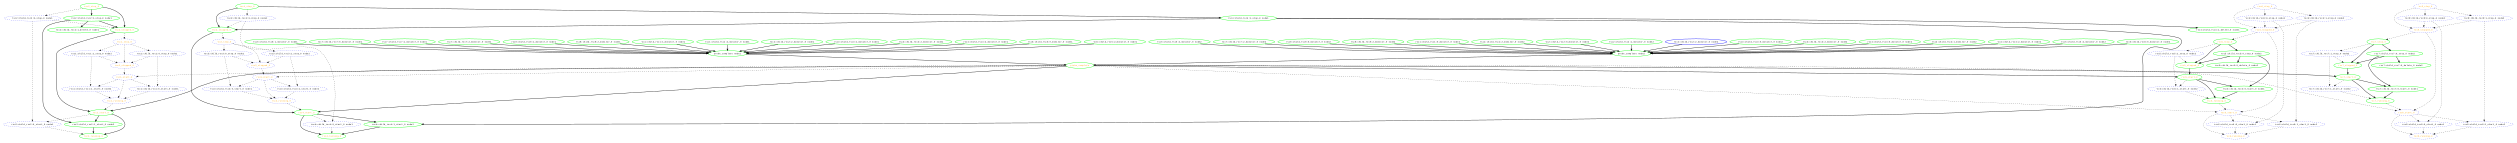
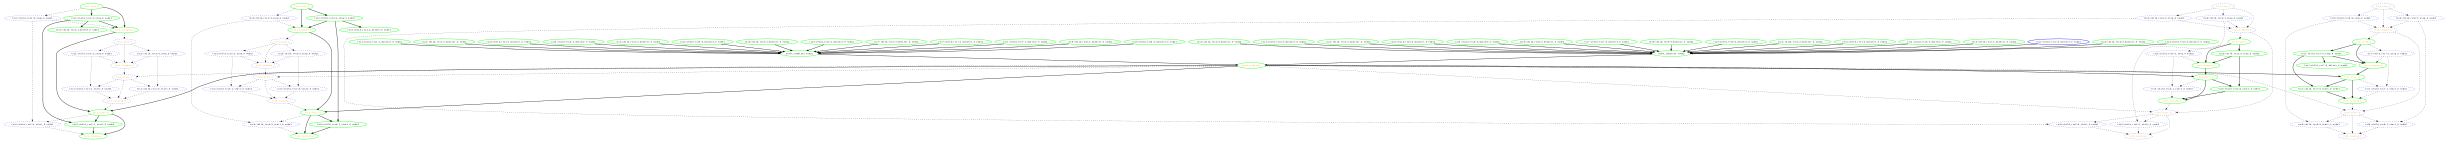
(727, 42) -> none
(2237, 65) -> none
